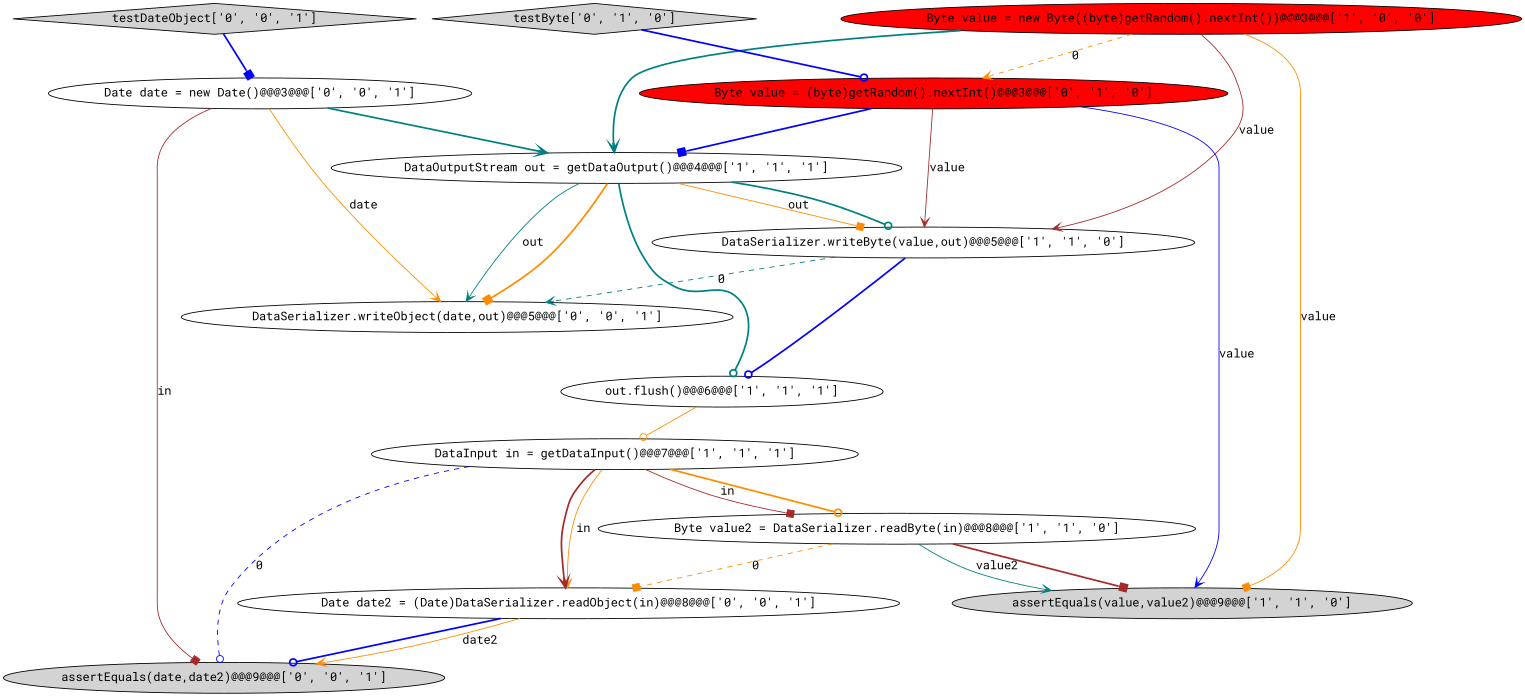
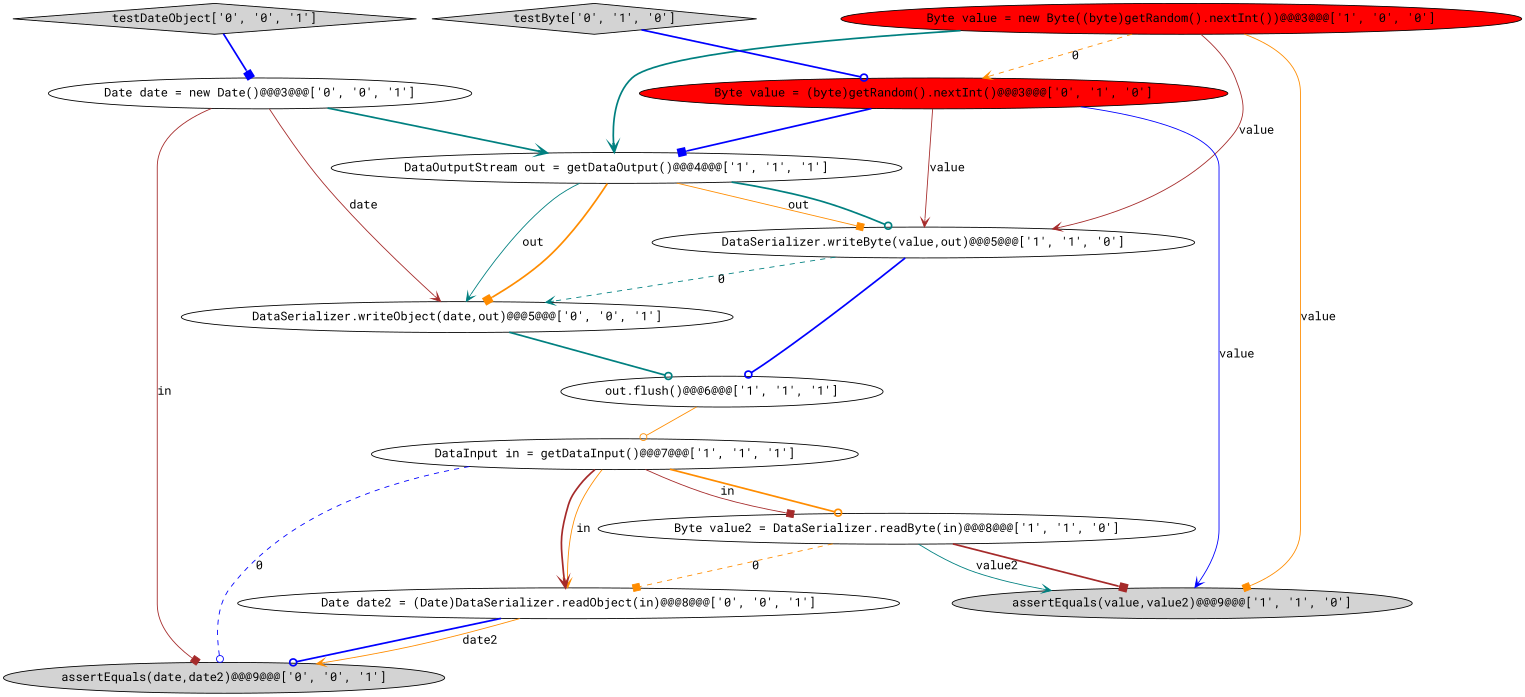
(345, 208) -> (345, 208)
(685, 290) -> (587, 354)
